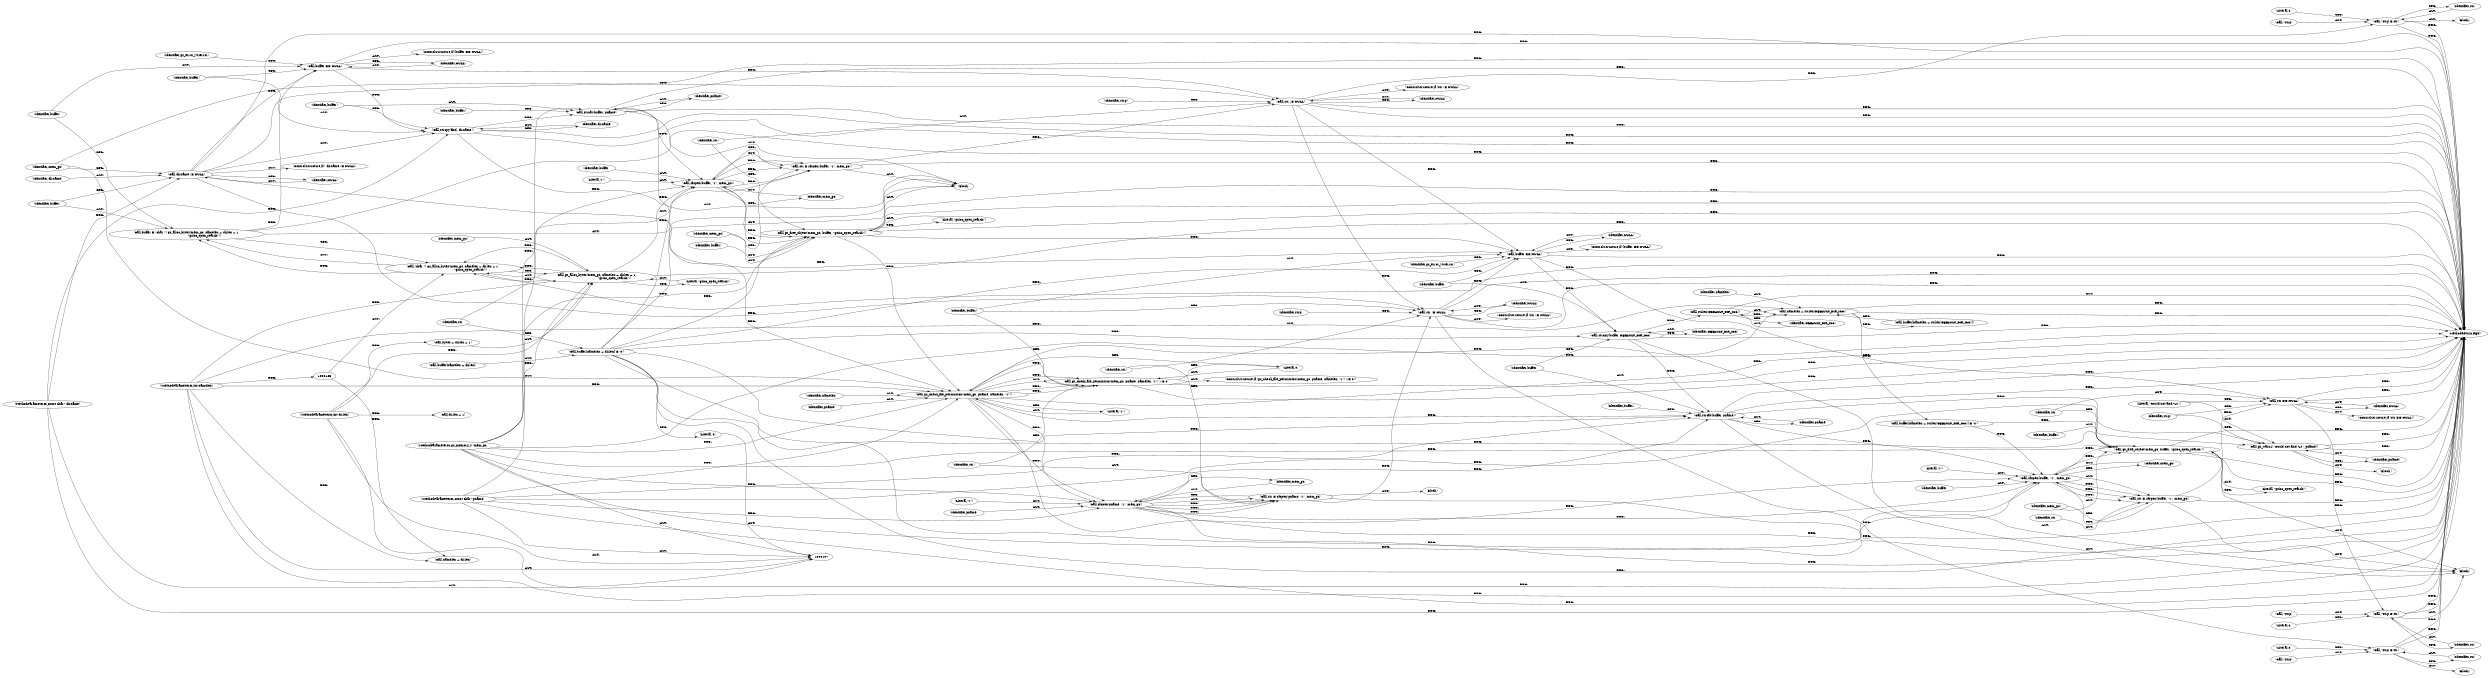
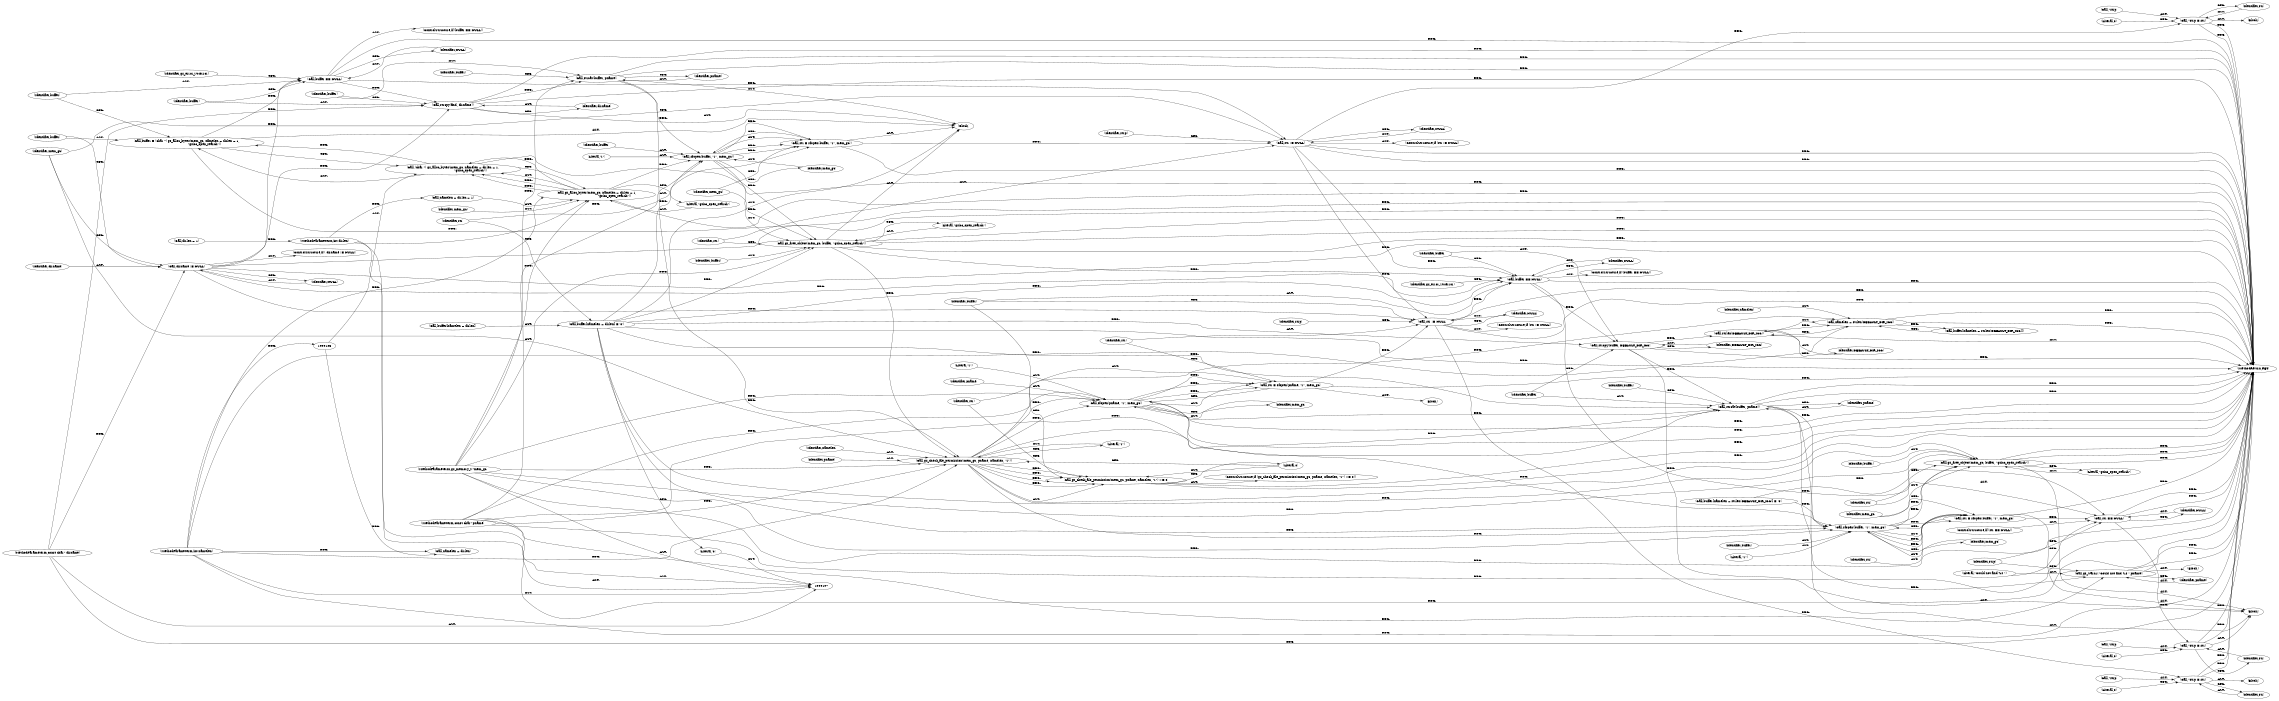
(325, 143) -> (325, 166)
(453, 343) -> (453, 198)
(1874, 375) -> (1811, 333)
(2324, 411) -> (2050, 524)
(395, 415) -> (247, 241)
